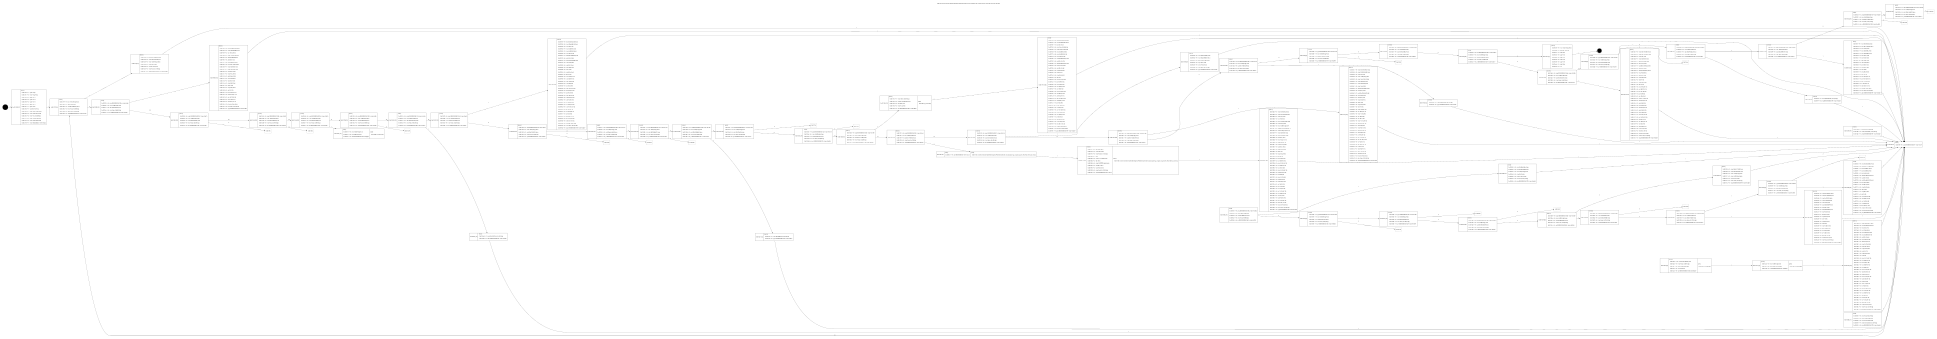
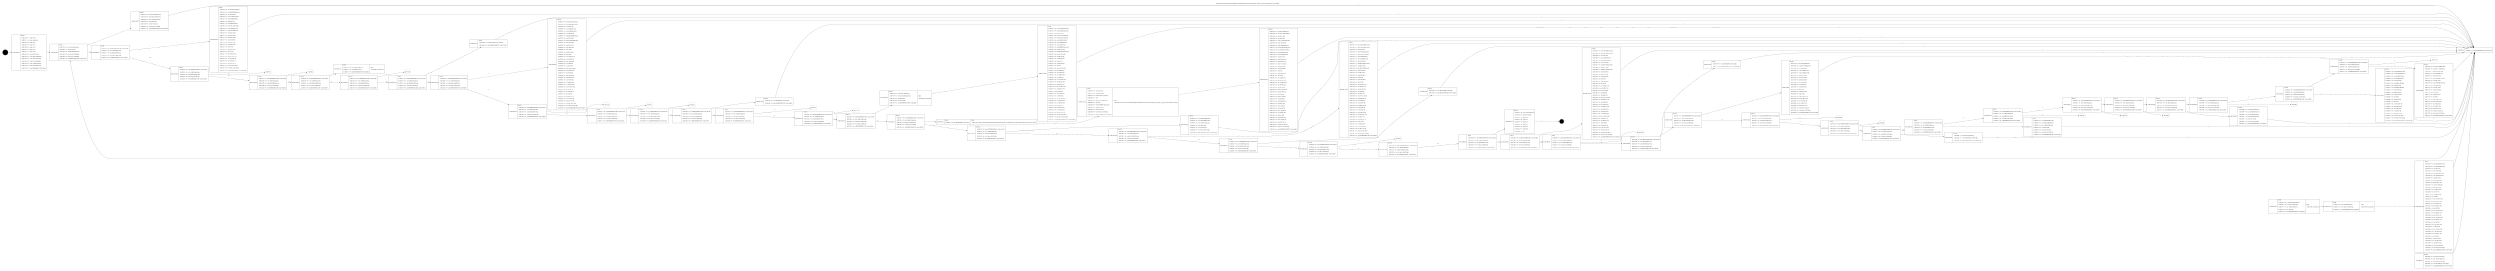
none -> (1882, 134)
